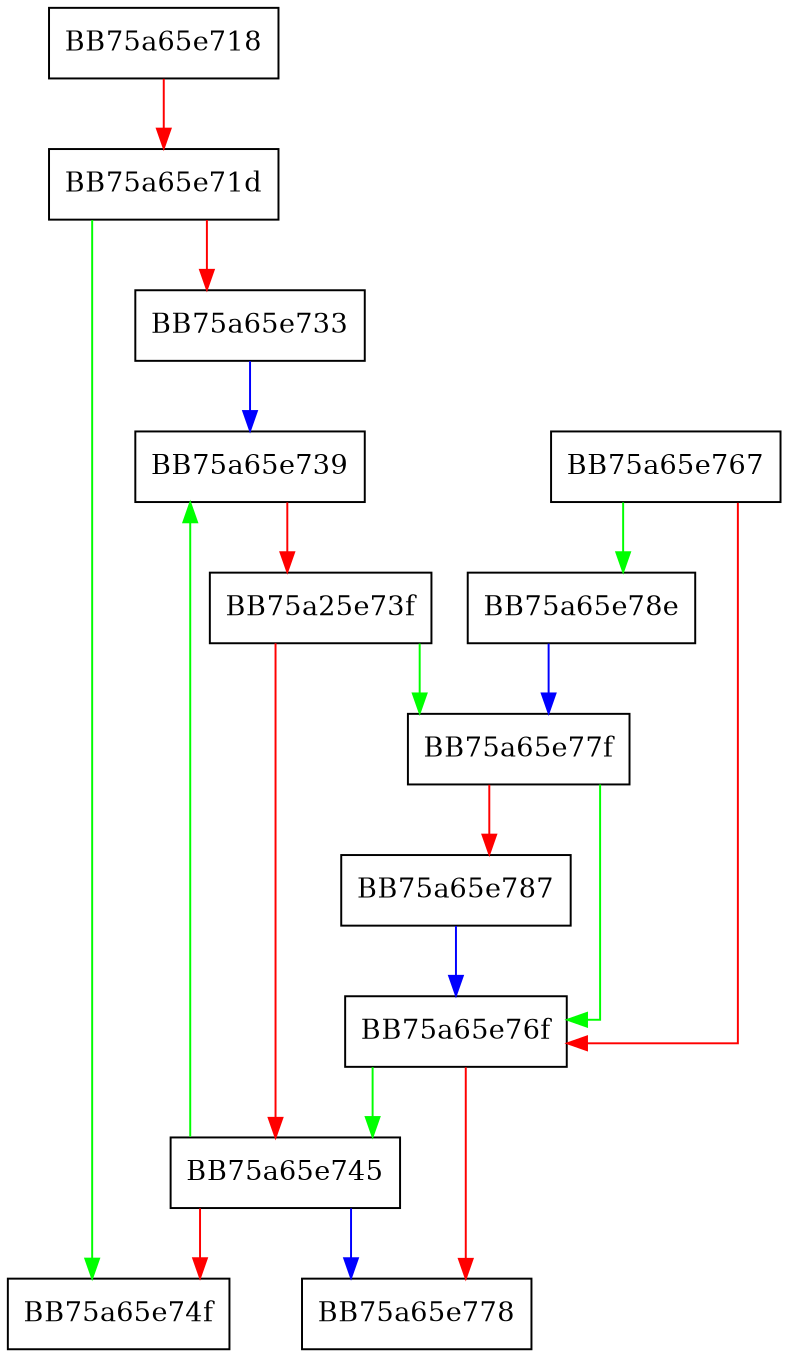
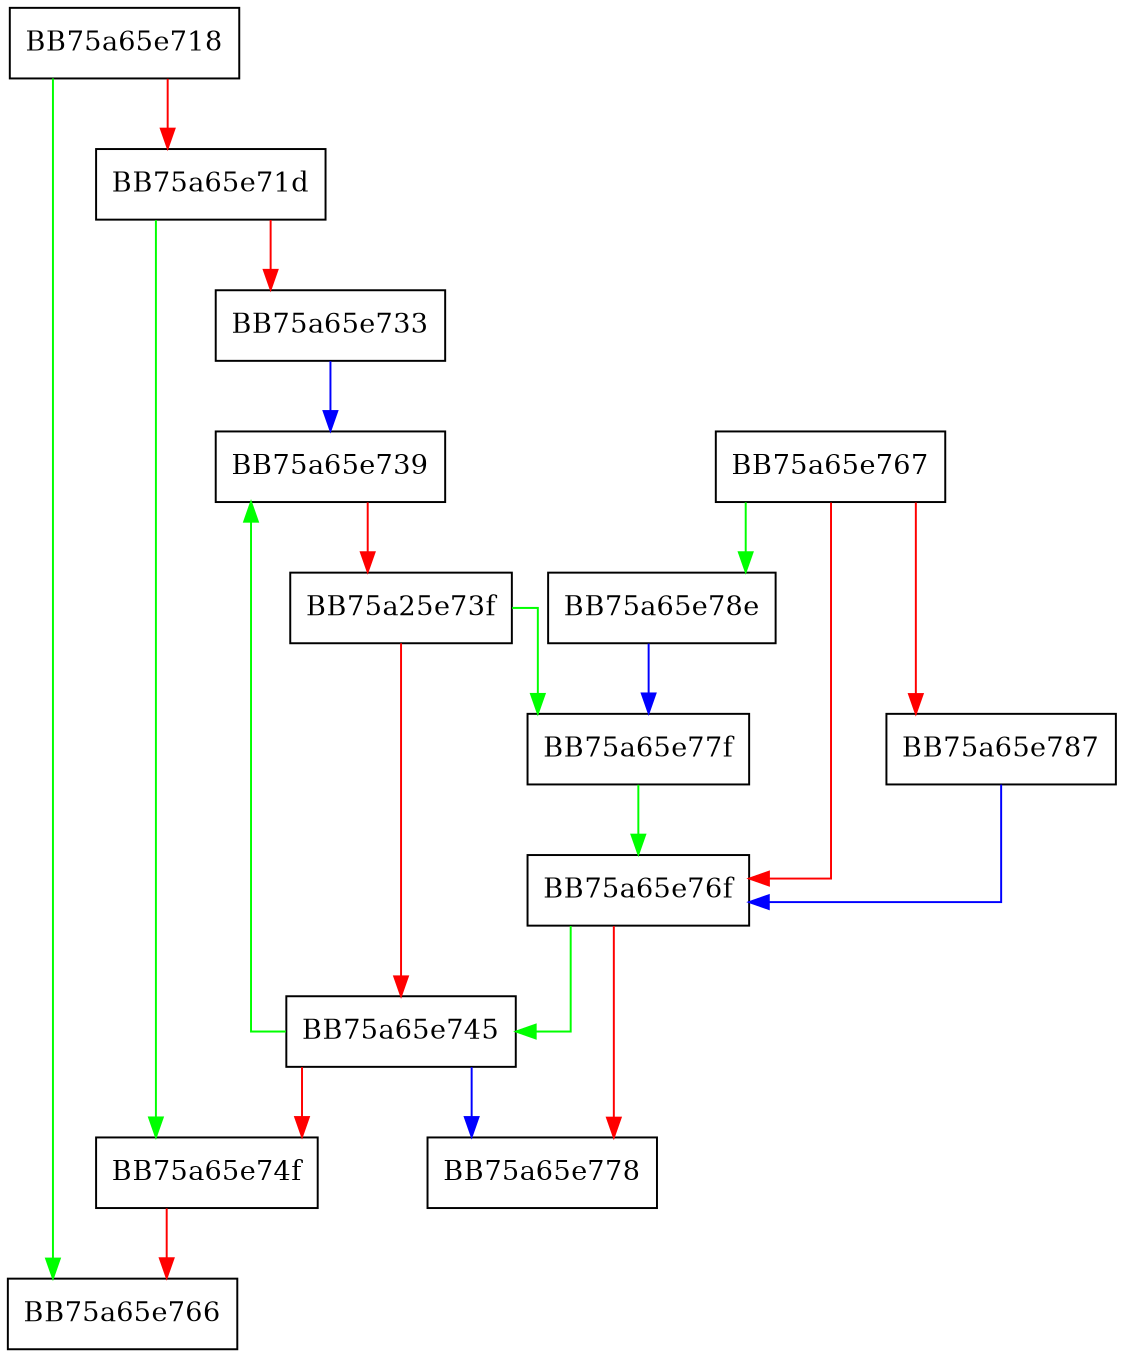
(489, 810) -> (916, 598)
none -> (123, 1314)
